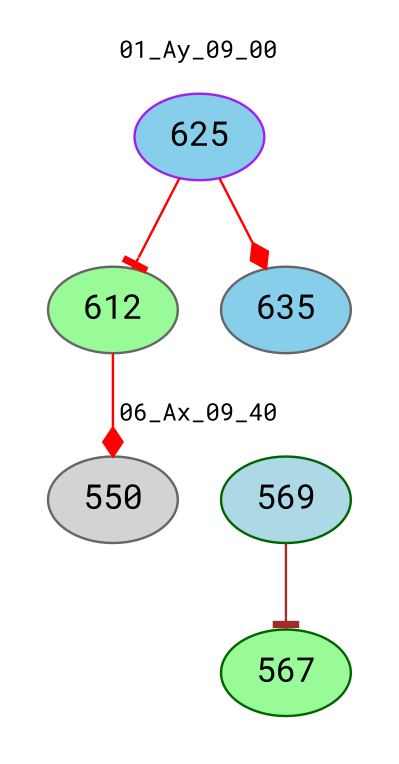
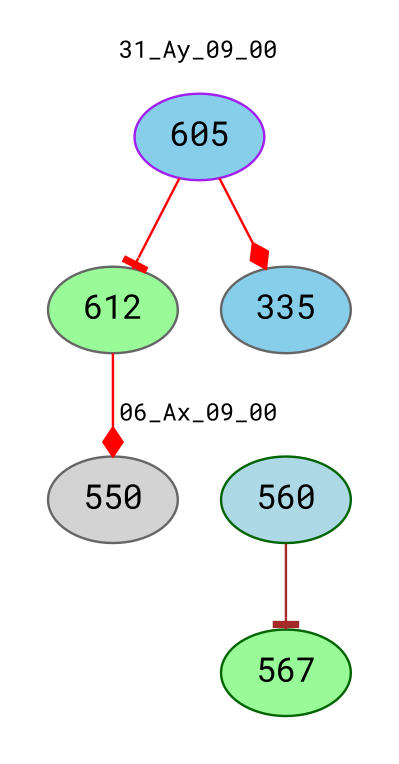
(199, 52) -> (199, 52)
(199, 137) -> (199, 137)
(286, 310) -> (286, 310)
(199, 414) -> (199, 414)
(286, 500) -> (286, 500)
